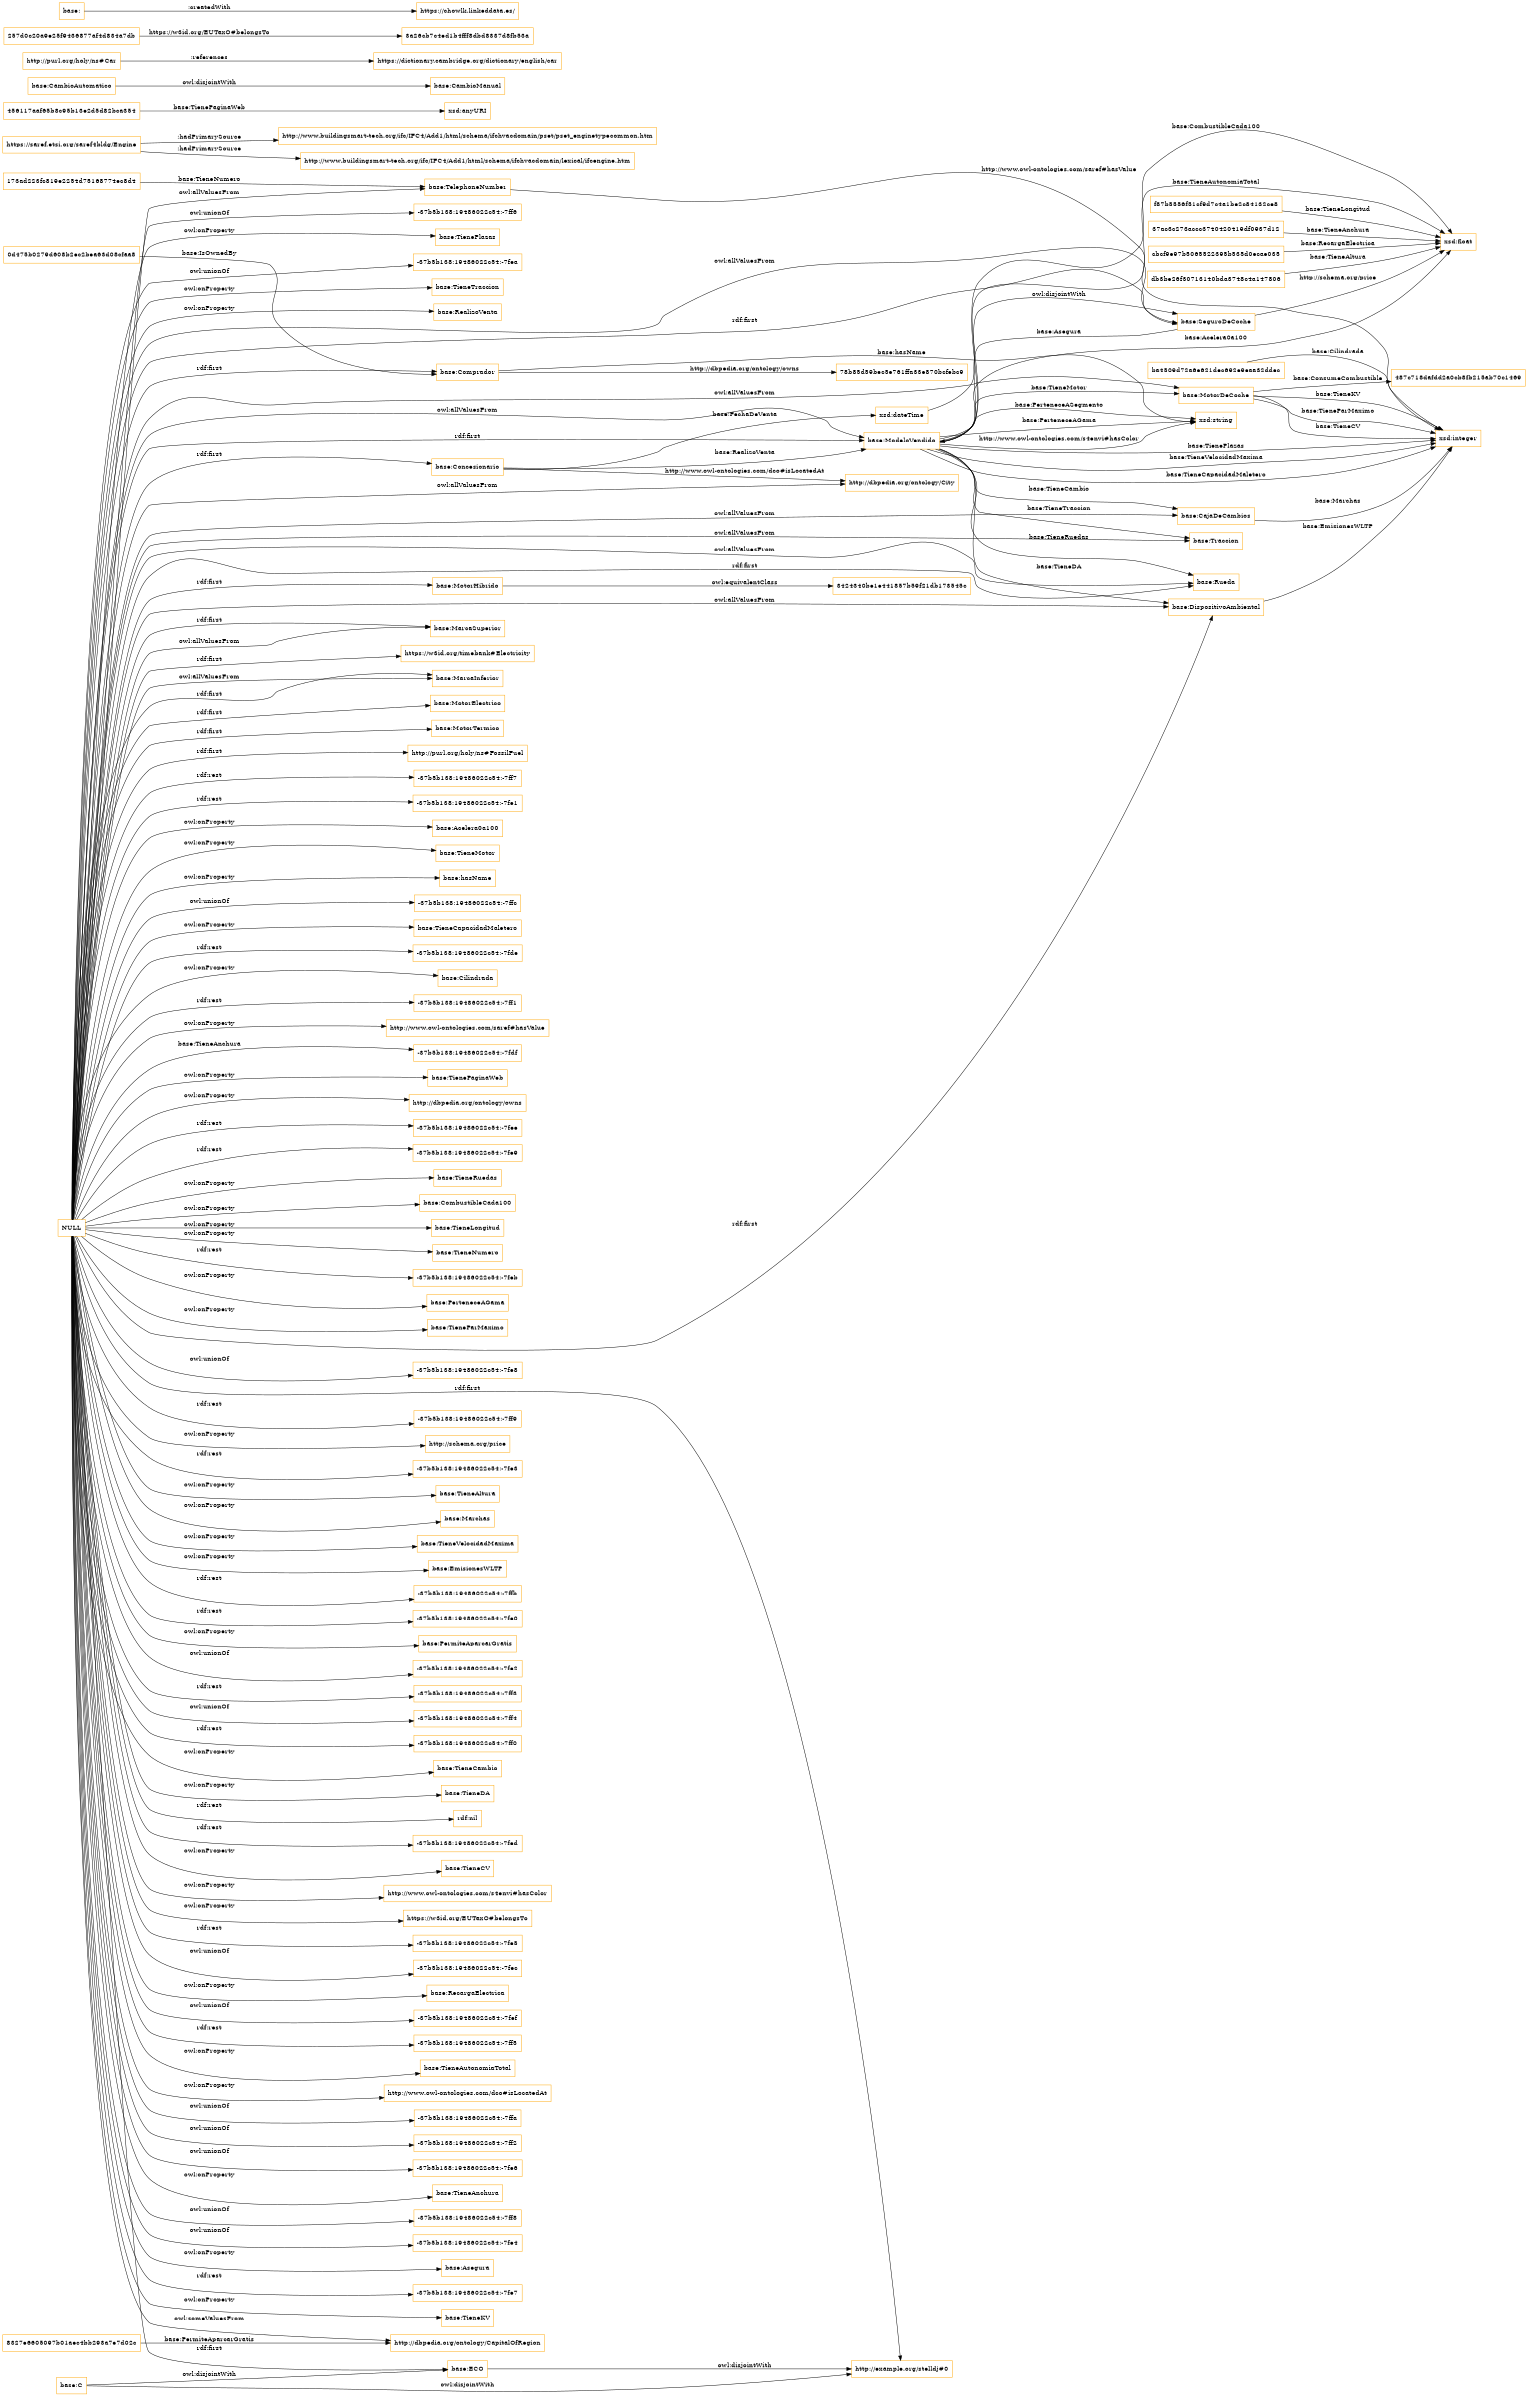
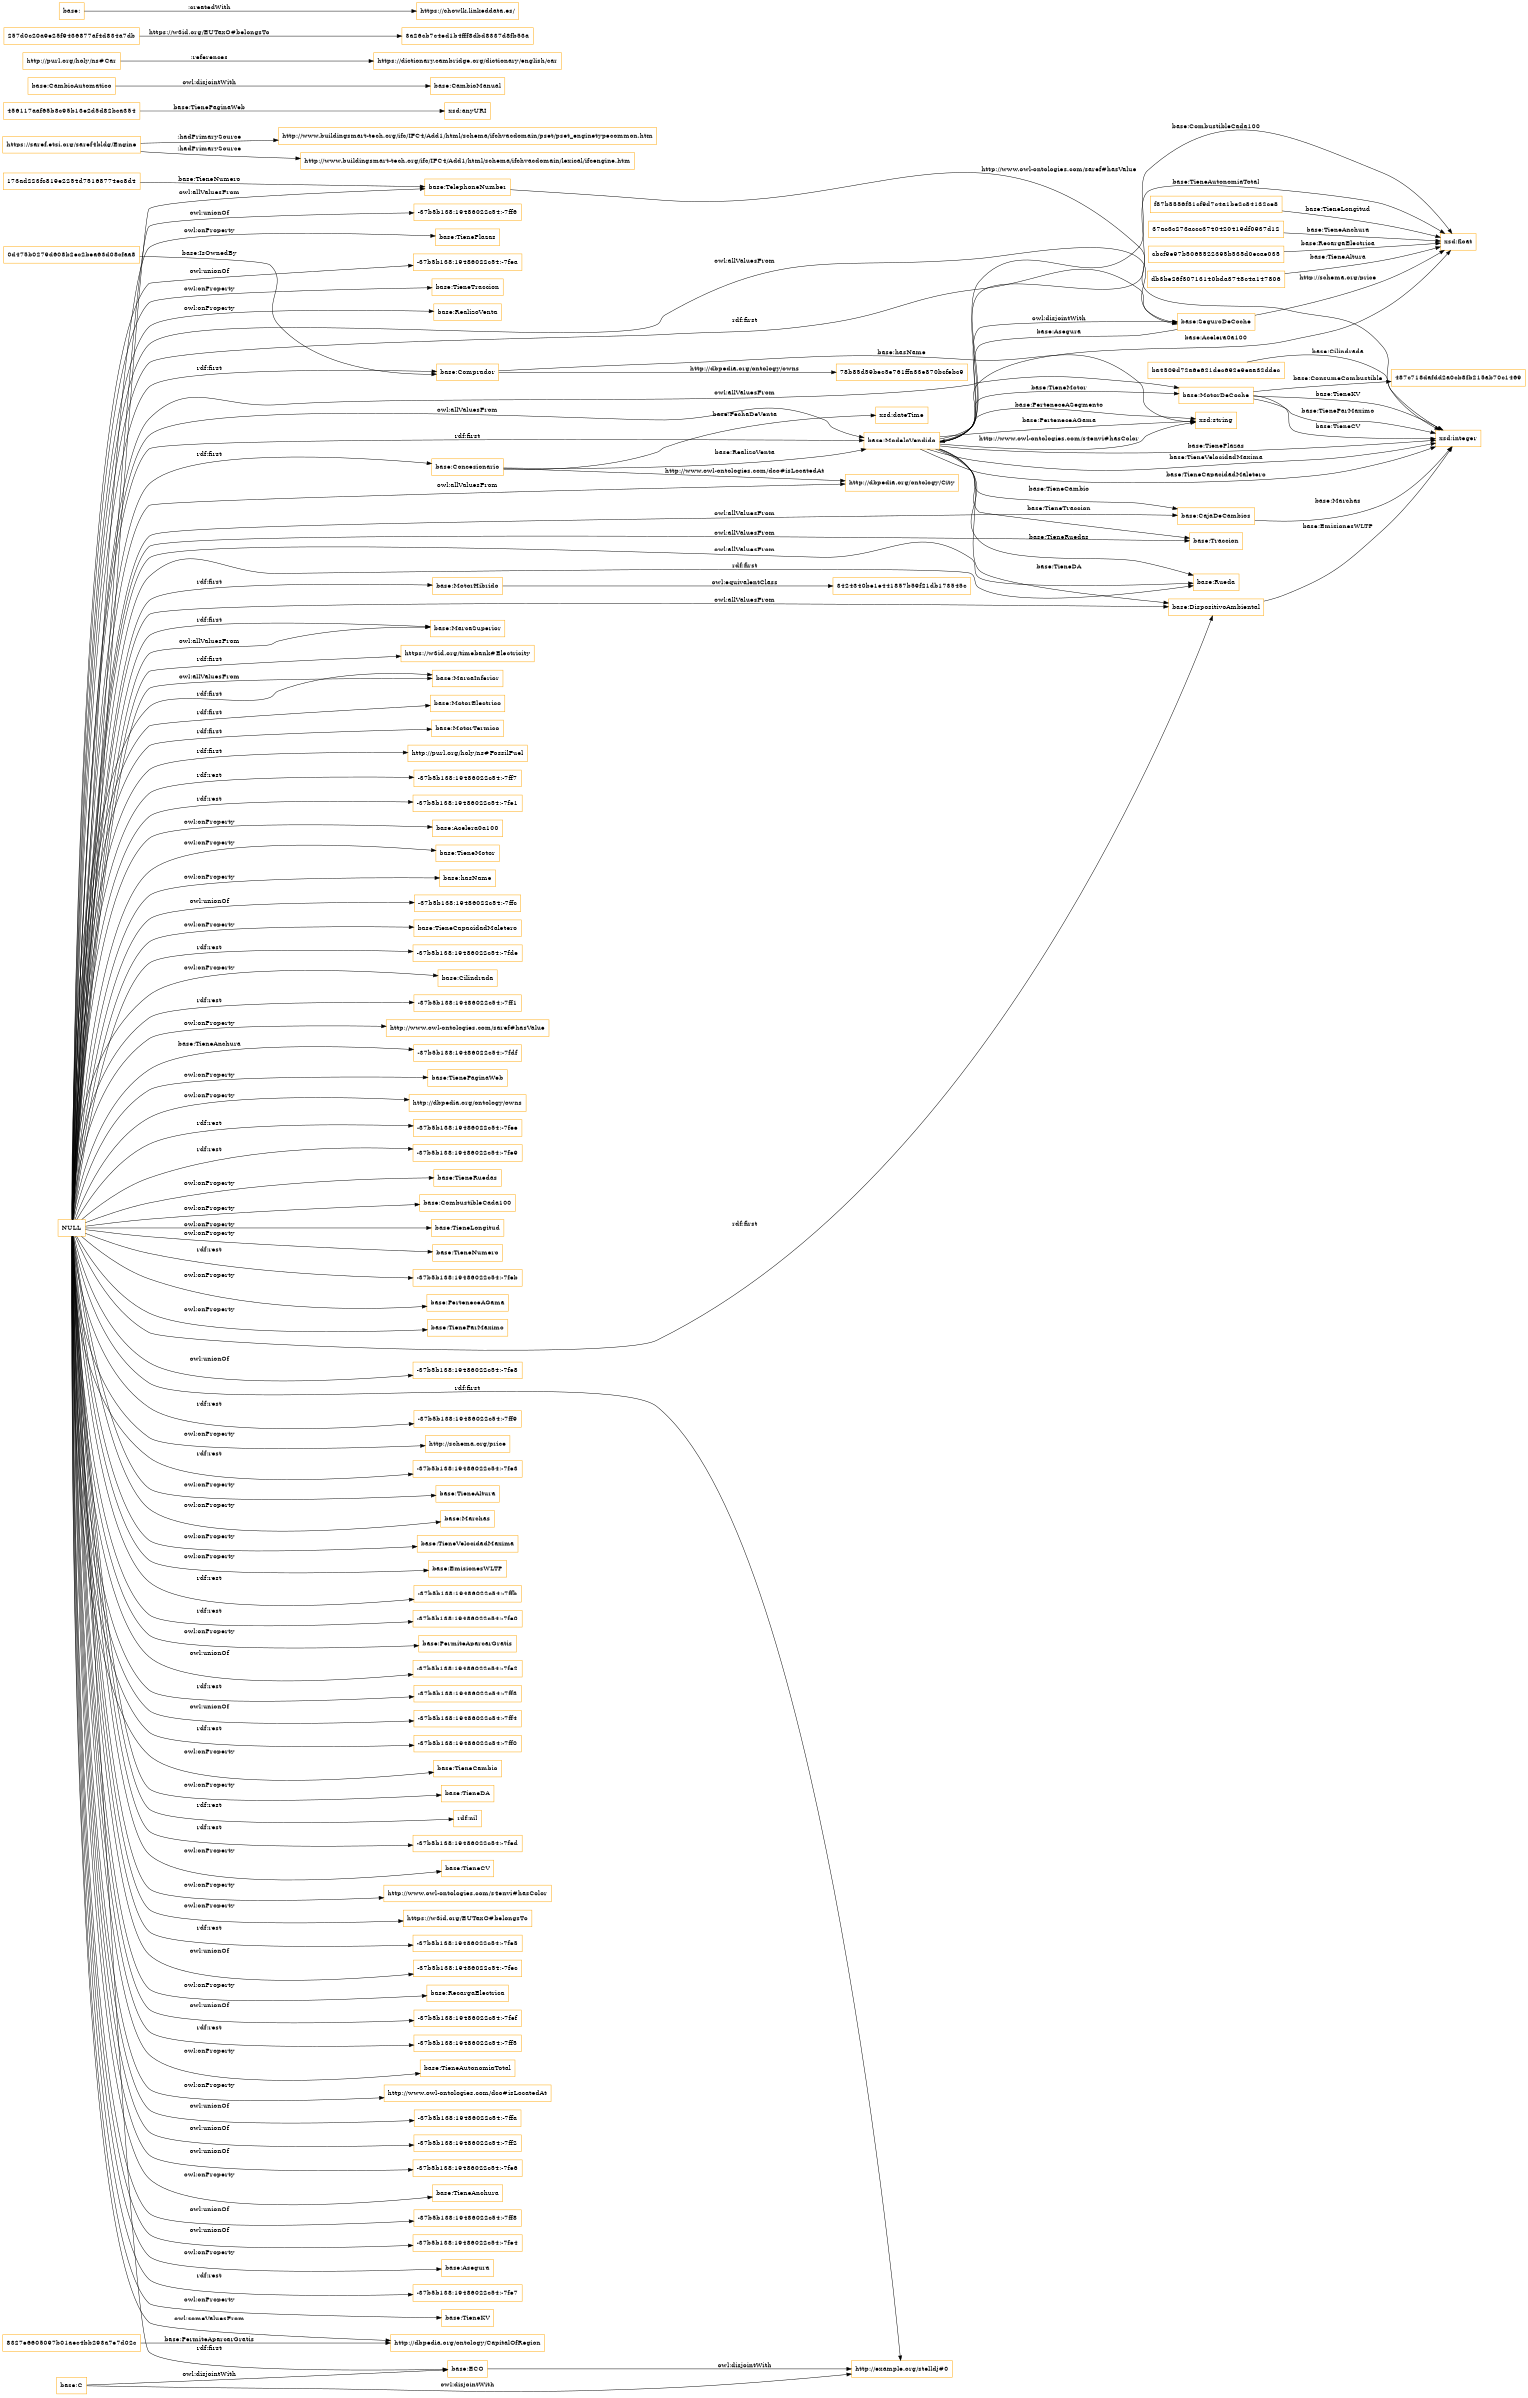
(1012, 299) -> (1007, 324)
